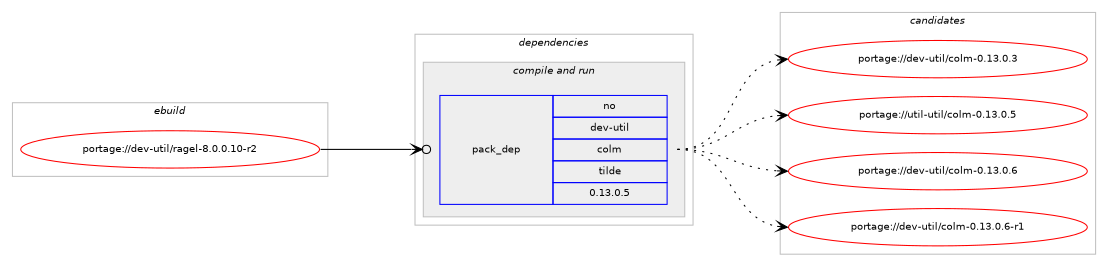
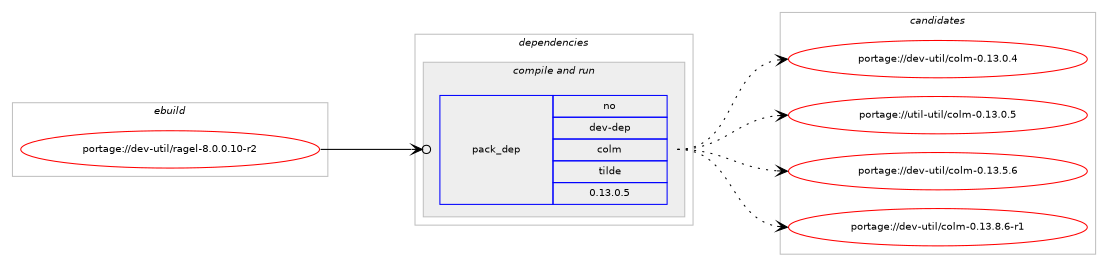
(938, 59) -> (938, 59)
(610, 128) -> (610, 128)
(938, 171) -> (938, 171)
(938, 227) -> (938, 227)
